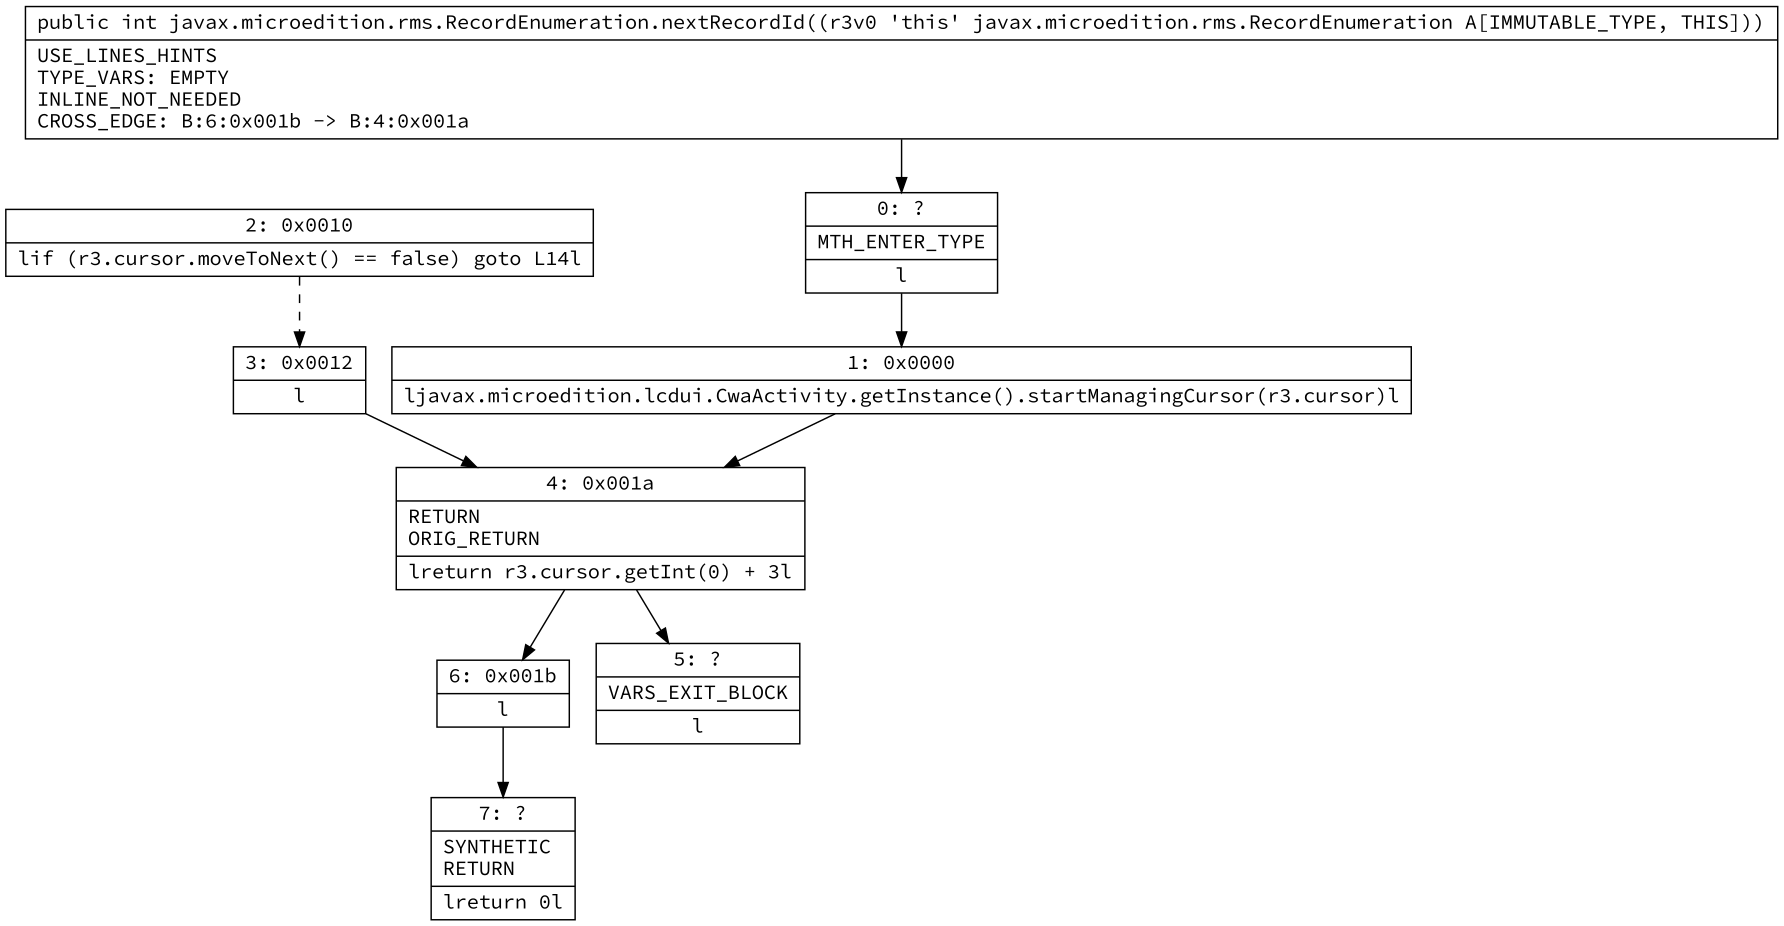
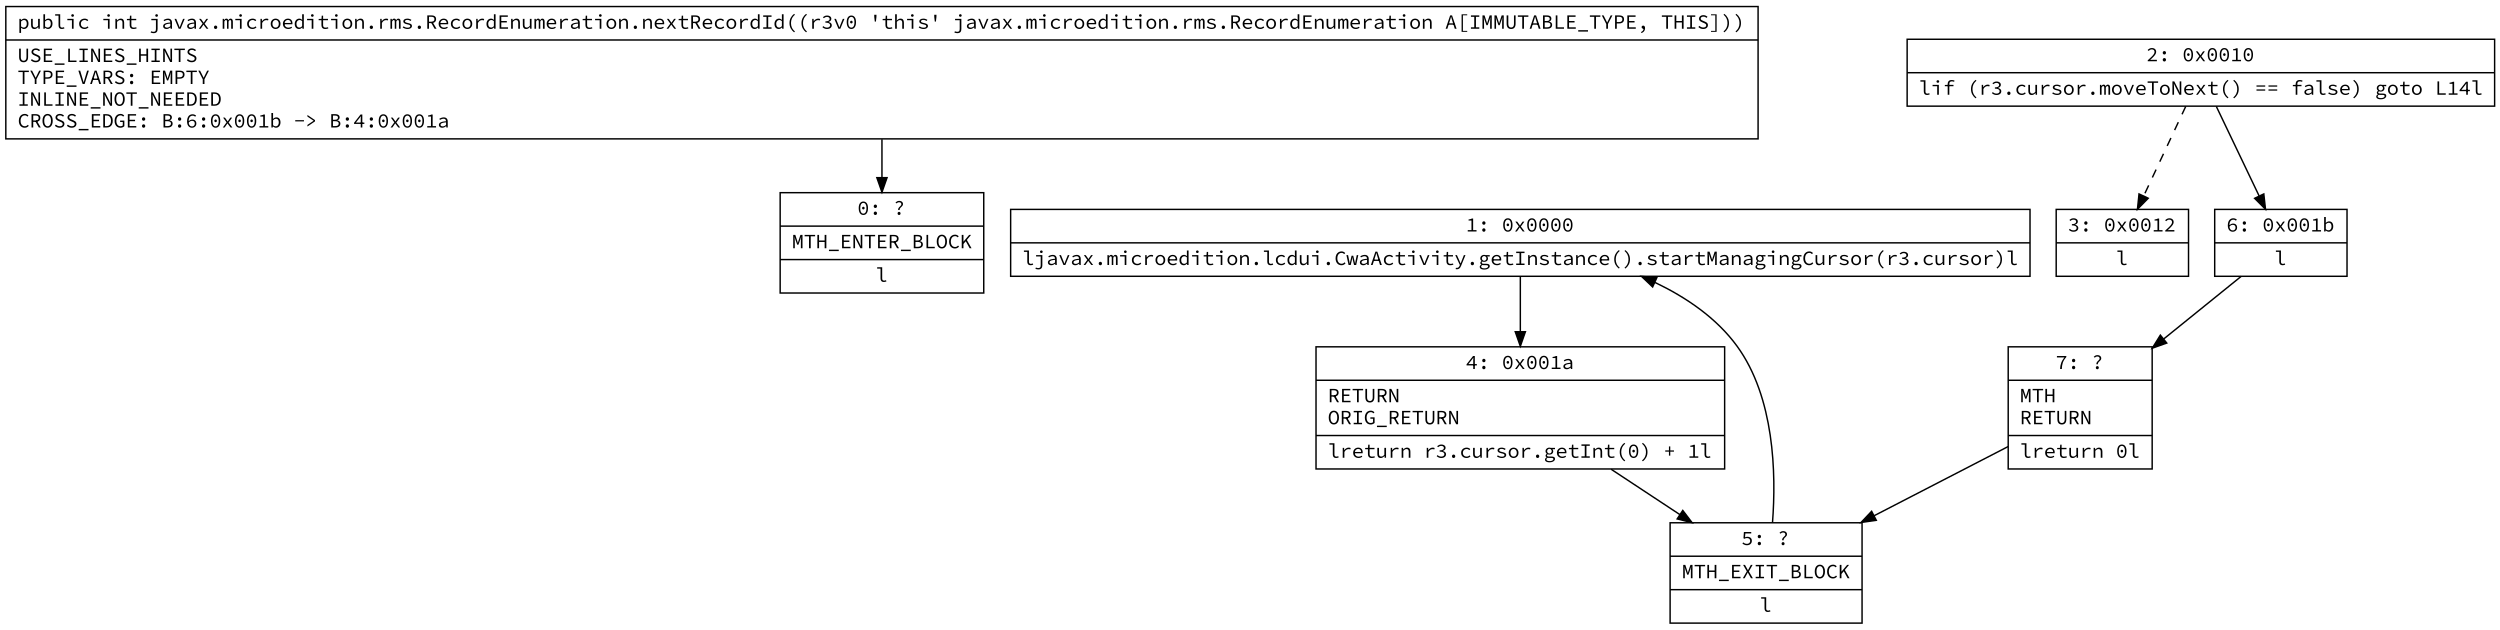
(902, 242) -> (882, 242)
(902, 313) -> (1756, 381)
(415, 437) -> none
none -> (1941, 481)
(601, 572) -> (1520, 452)
(547, 618) -> (2238, 151)
(698, 693) -> (1766, 572)
(497, 847) -> (2038, 396)
